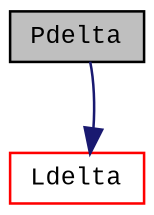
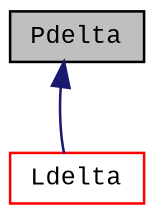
(94, 95) -> (60, 120)
